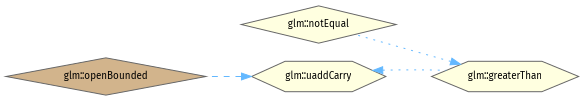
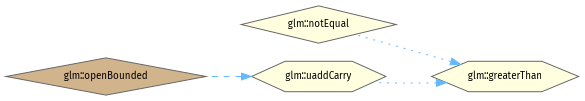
(415, 70) -> (405, 83)
